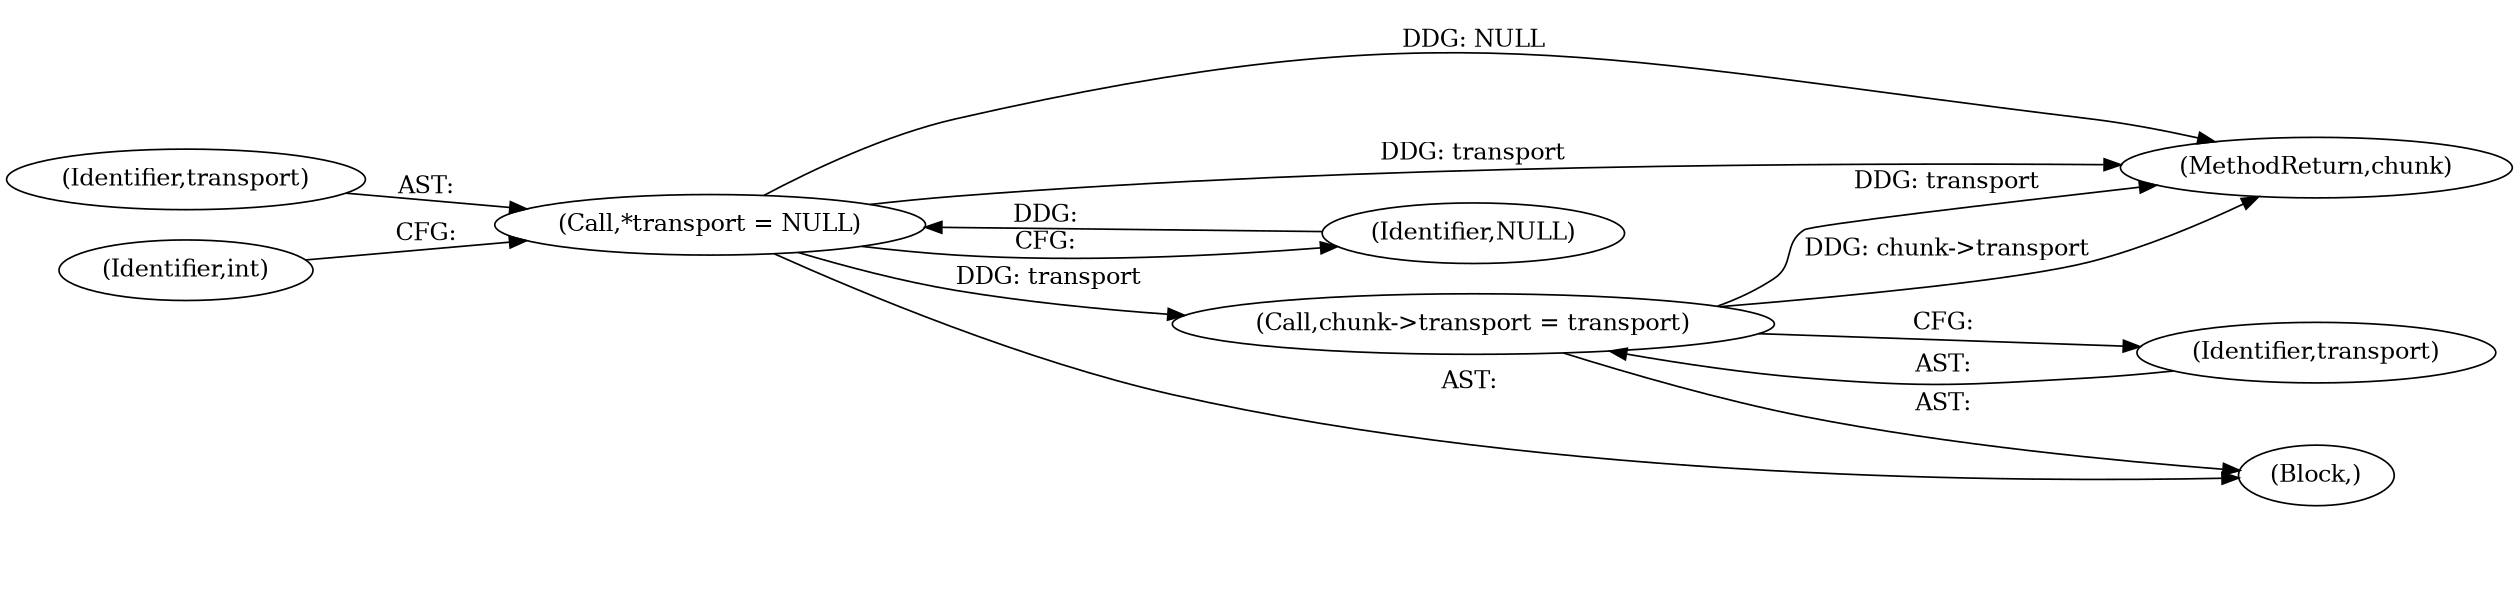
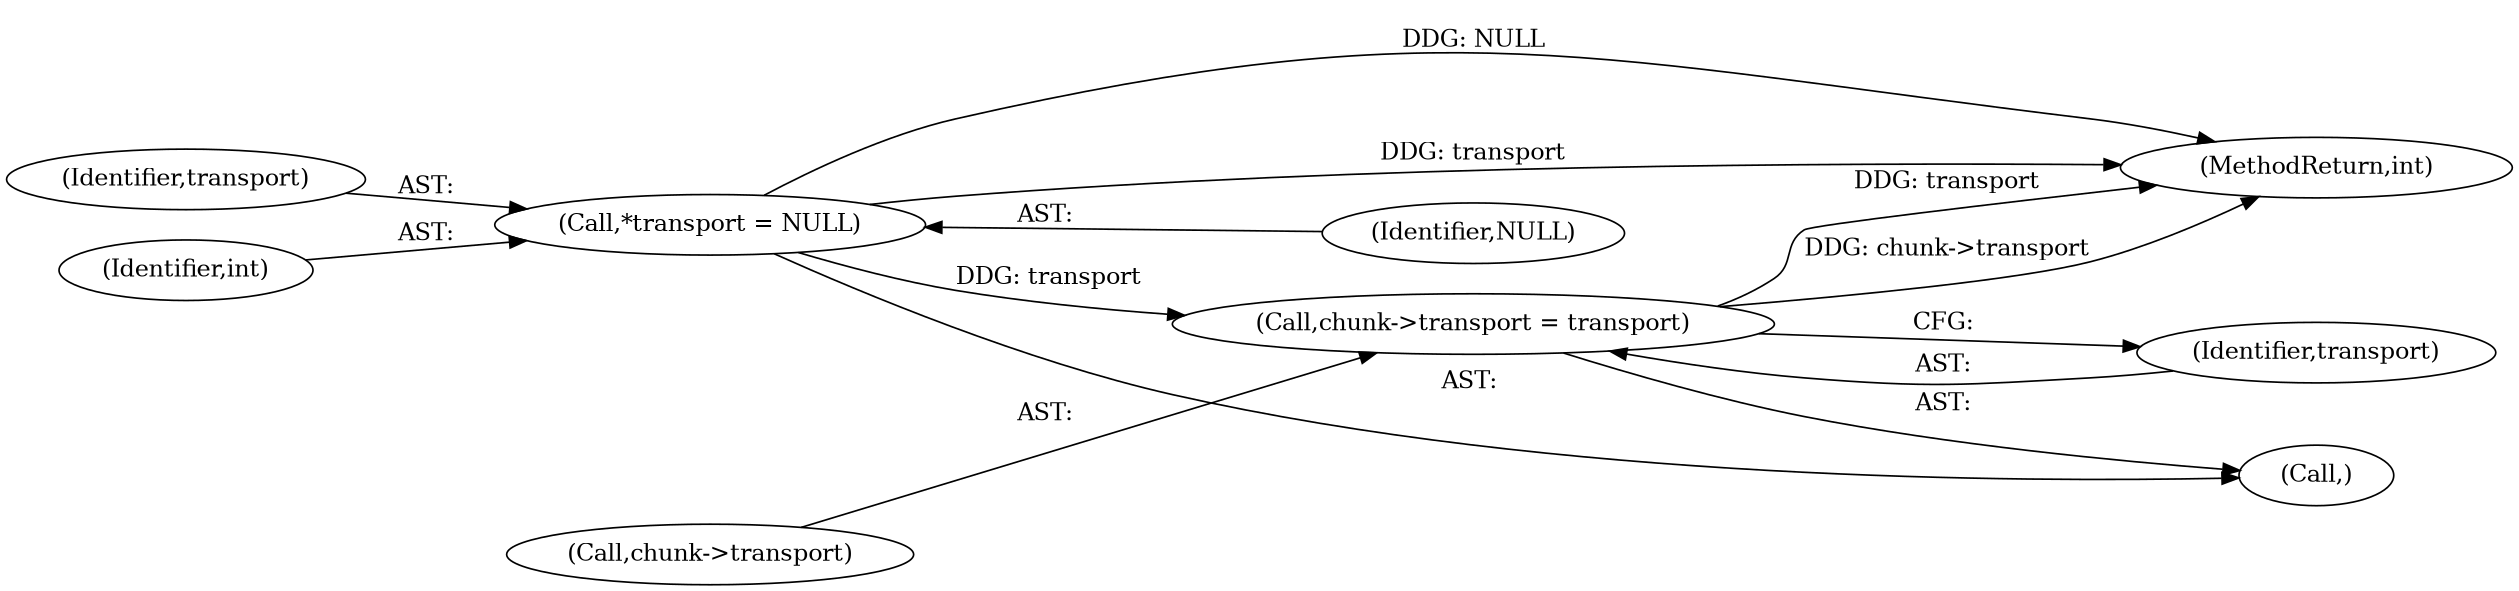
(2316, 168) -> (2316, 168)
(1049, 216) -> (1049, 216)
(430, 234) -> (430, 234)
(1091, 258) -> none
(2316, 475) -> (2316, 475)
none -> (710, 554)
